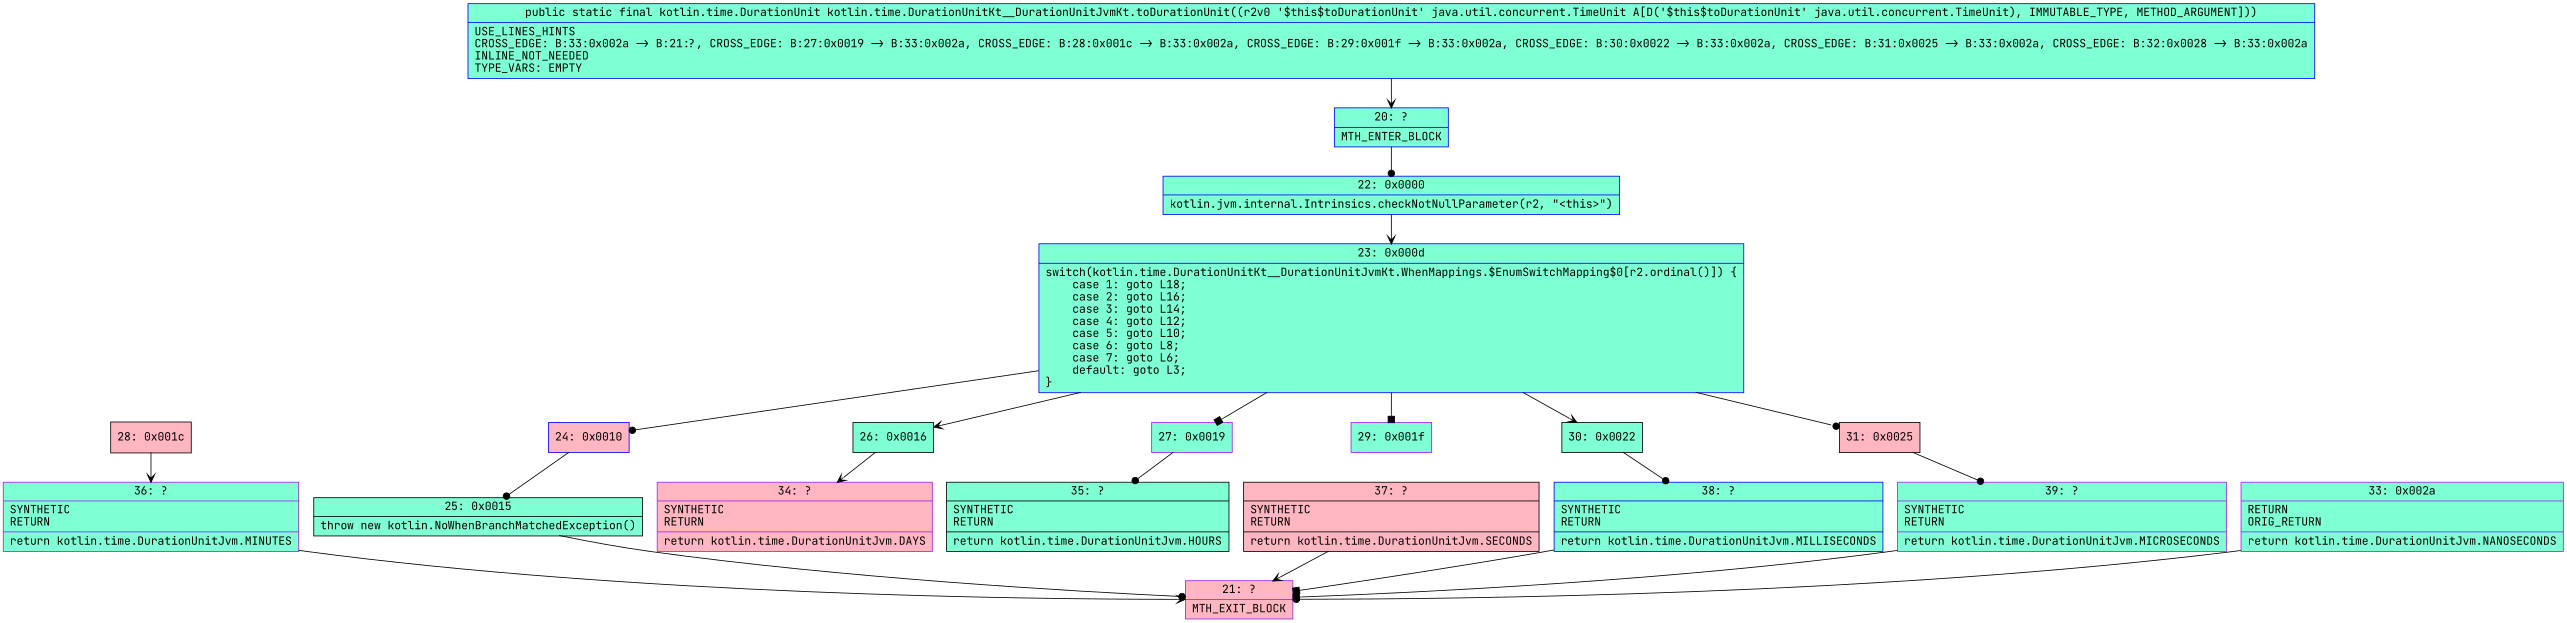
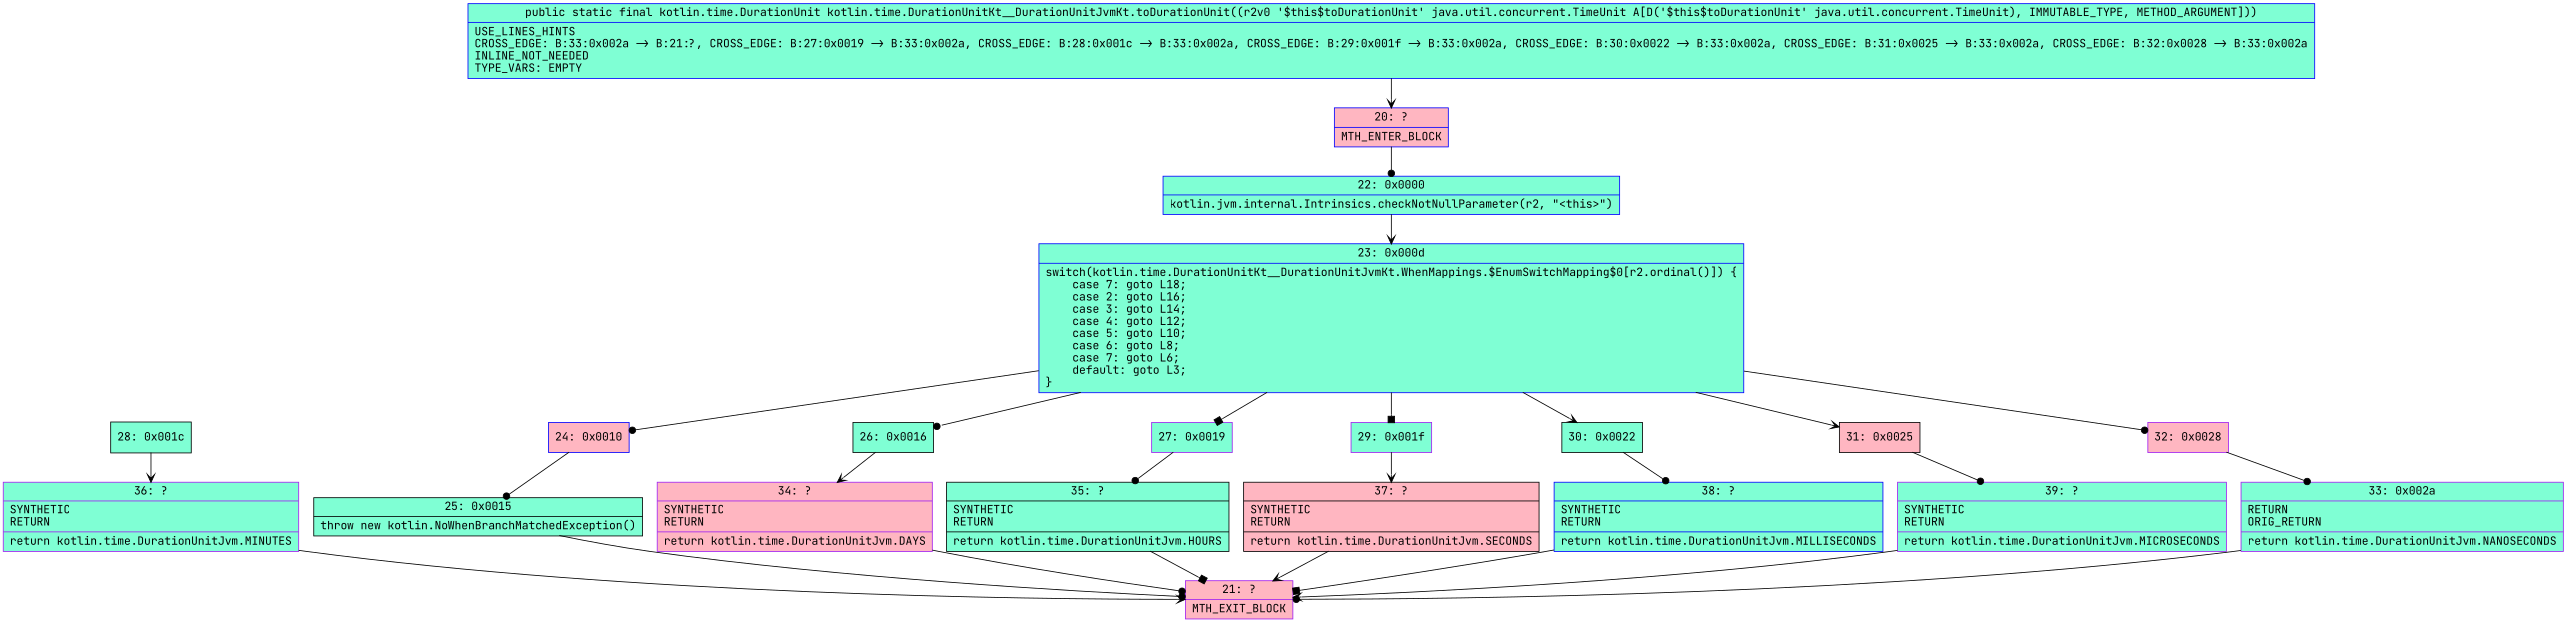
(1391, 127) -> (1391, 127)
(1116, 285) -> (1116, 285)
(1011, 409) -> (1011, 409)
(1763, 409) -> (1763, 409)
(151, 437) -> (151, 437)
none -> (2188, 437)
none -> (1391, 463)
none -> (1174, 564)
none -> (1055, 572)
(1600, 580) -> (1600, 580)
